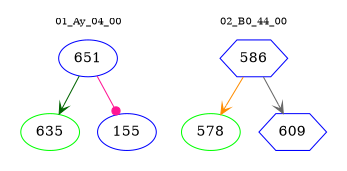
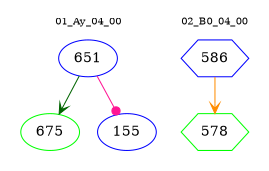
(254, 22) -> (215, 22)
(50, 132) -> (50, 132)
(211, 132) -> (215, 132)
(293, 132) -> none
